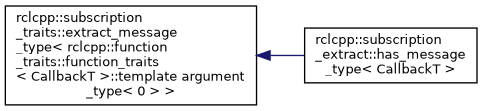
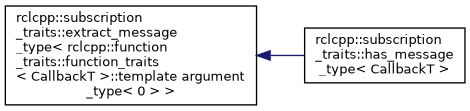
(391, 55) -> (385, 55)
